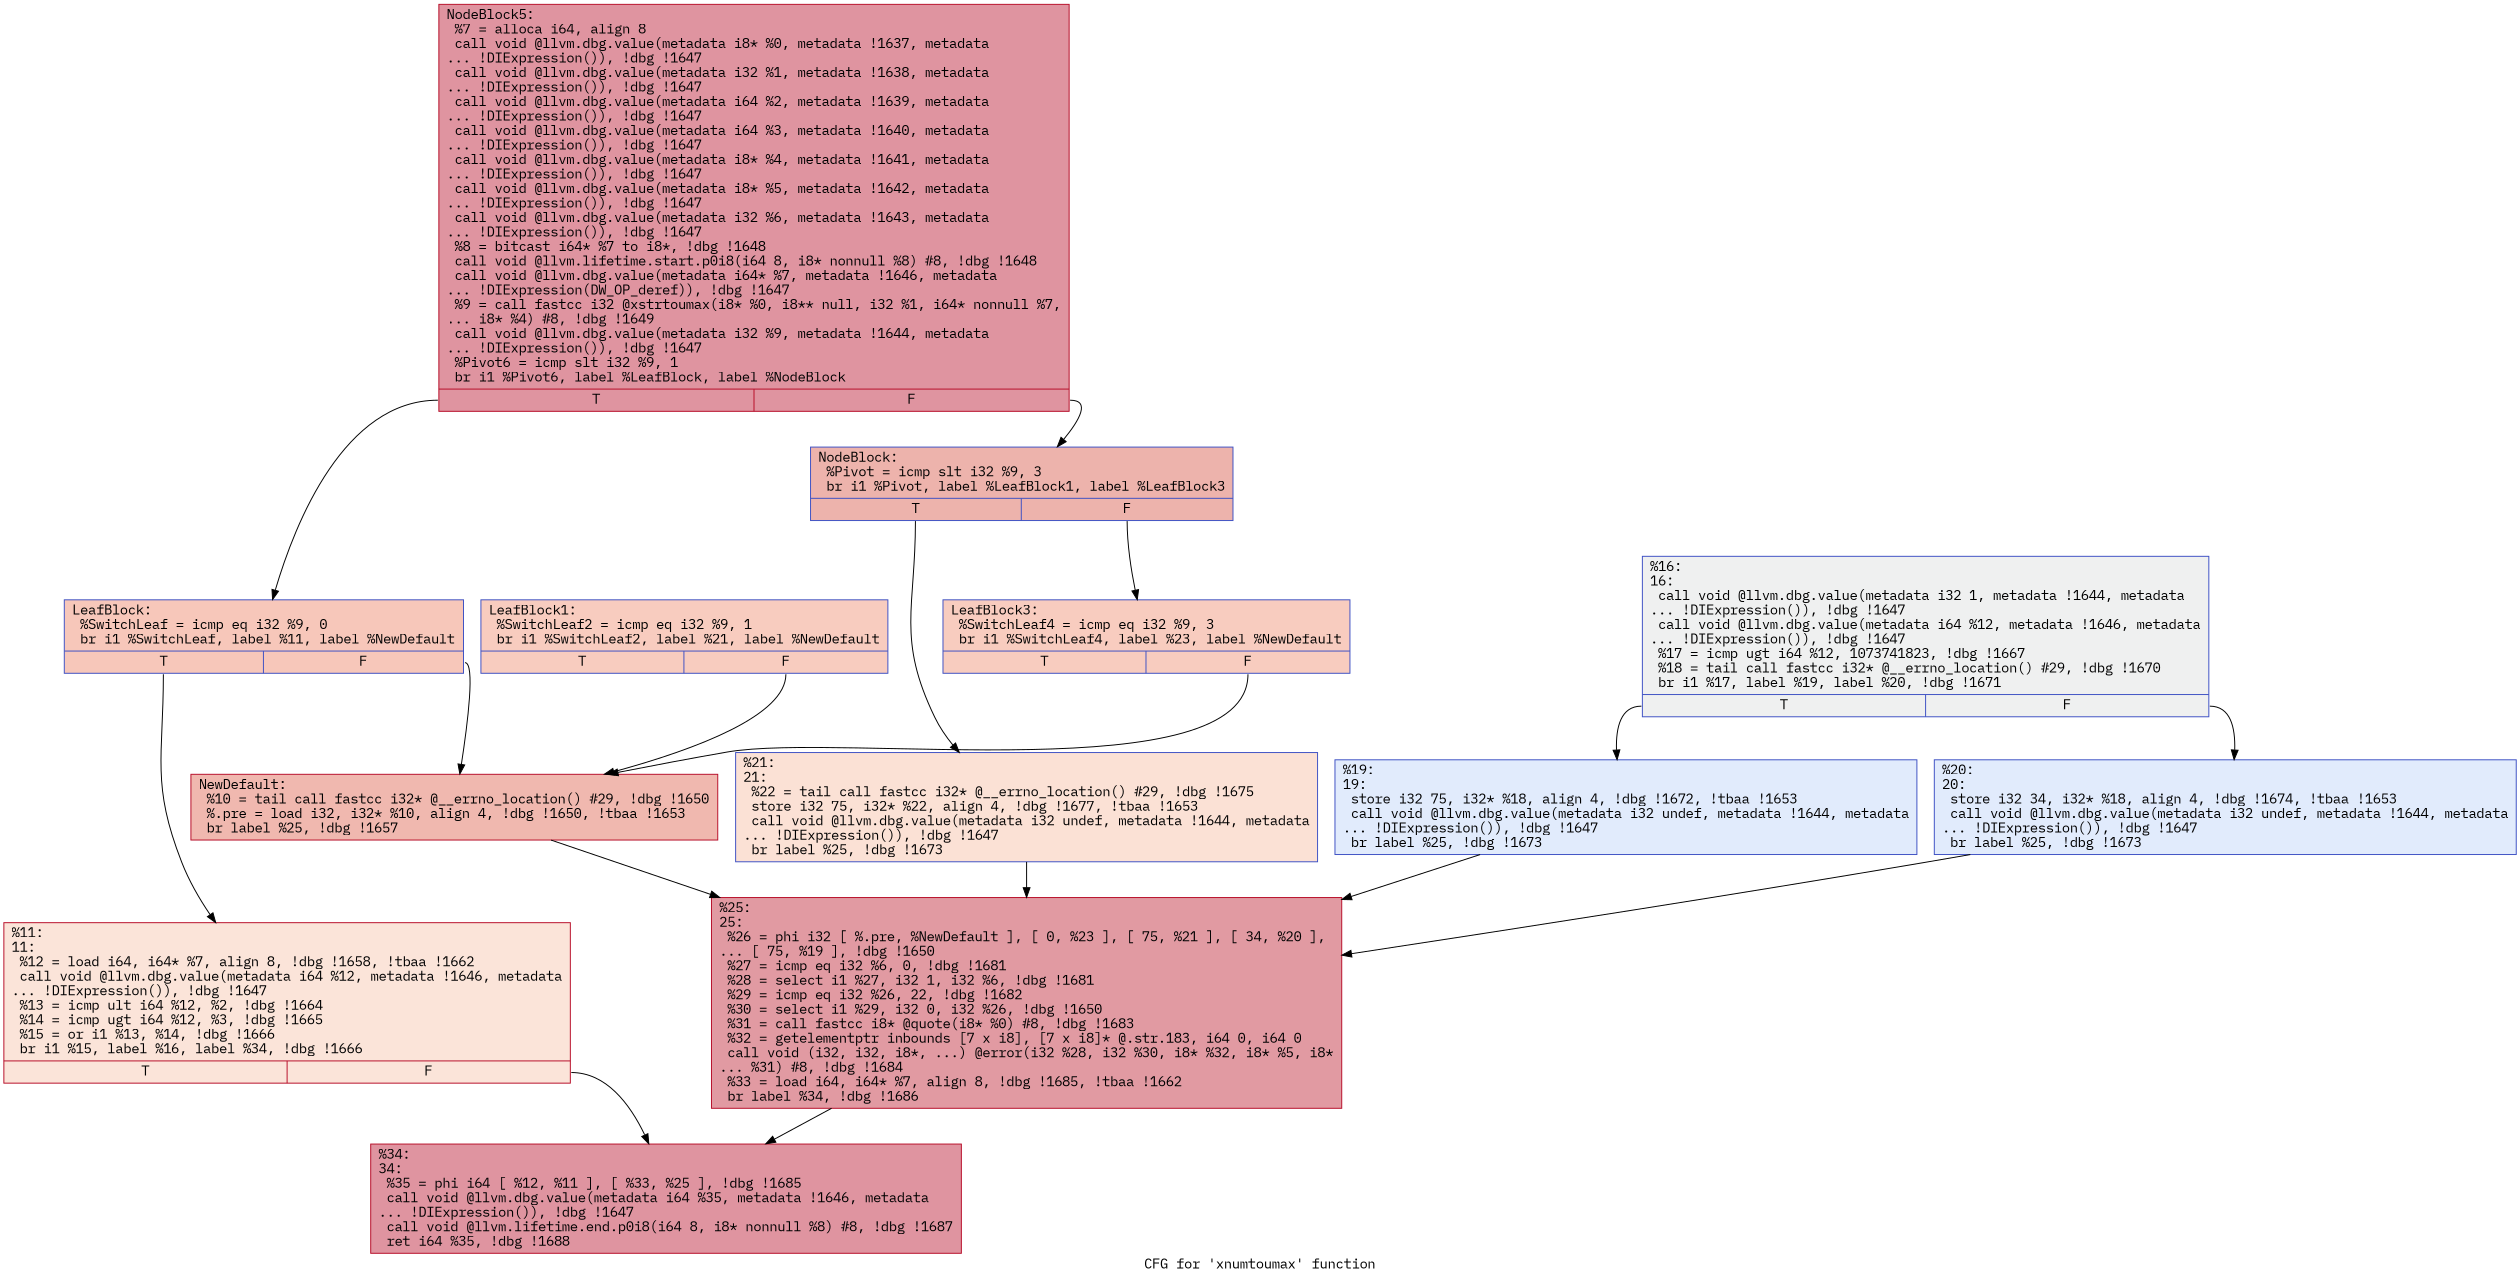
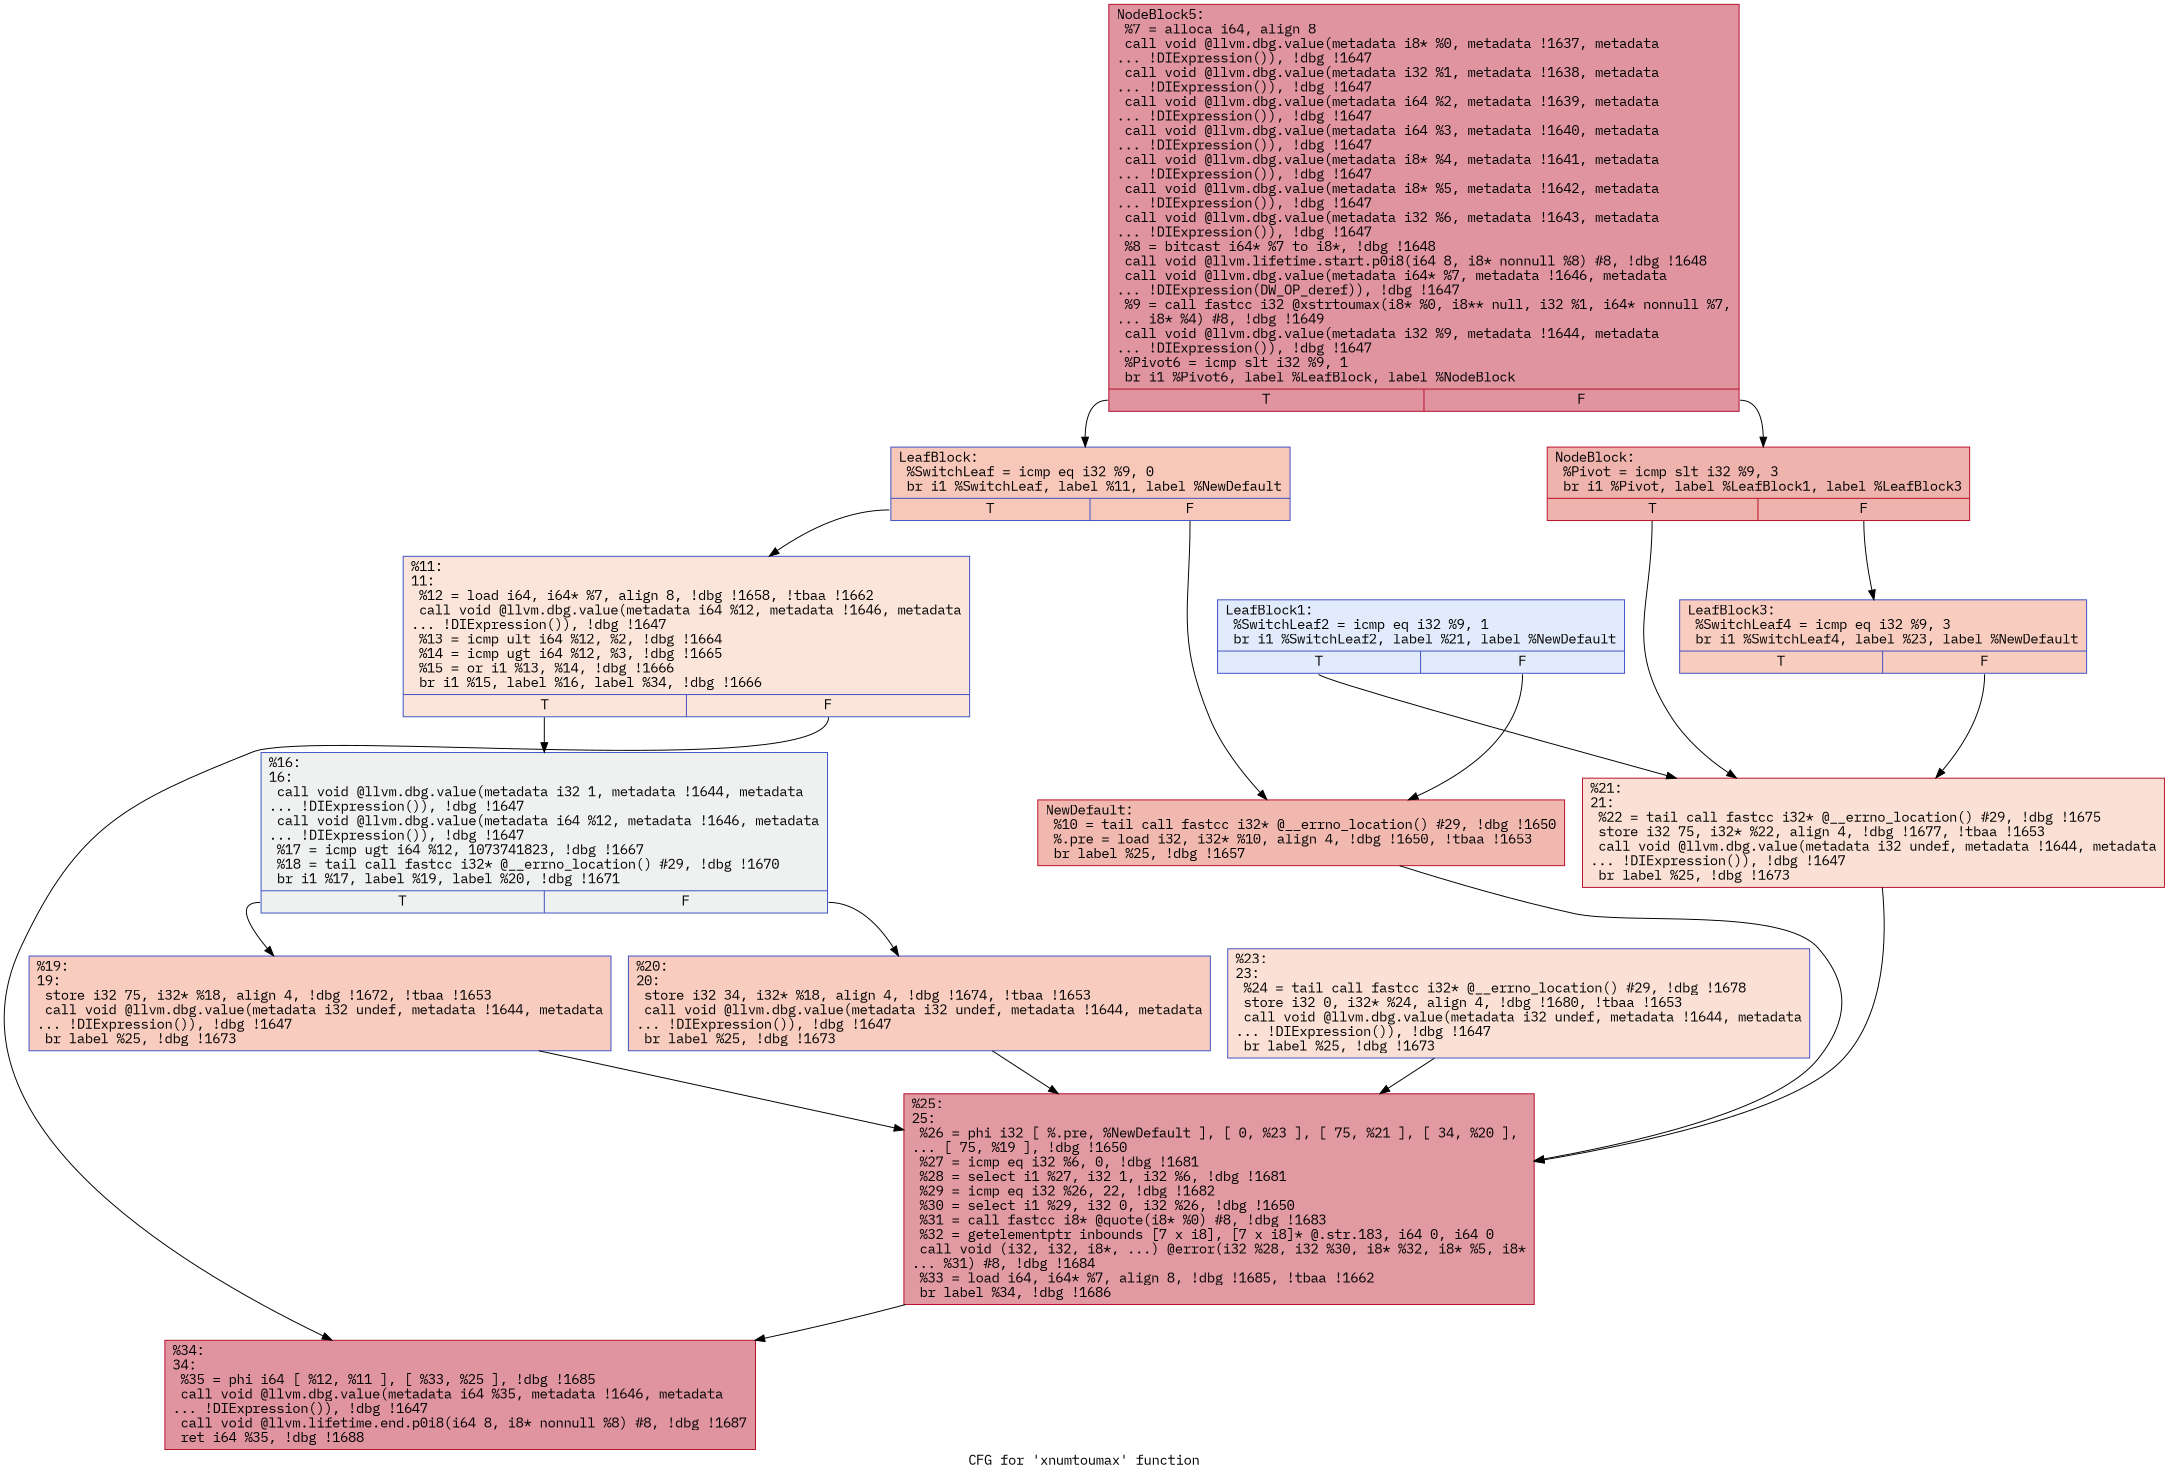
(1022, 484) -> (1758, 484)
(684, 637) -> (1421, 637)
none -> (1492, 727)
none -> (544, 730)
(946, 750) -> (1972, 726)
(1027, 807) -> (1873, 833)
(1626, 807) -> (320, 1003)
(2225, 807) -> (919, 1003)
(287, 1003) -> (686, 637)
none -> (1519, 1003)
